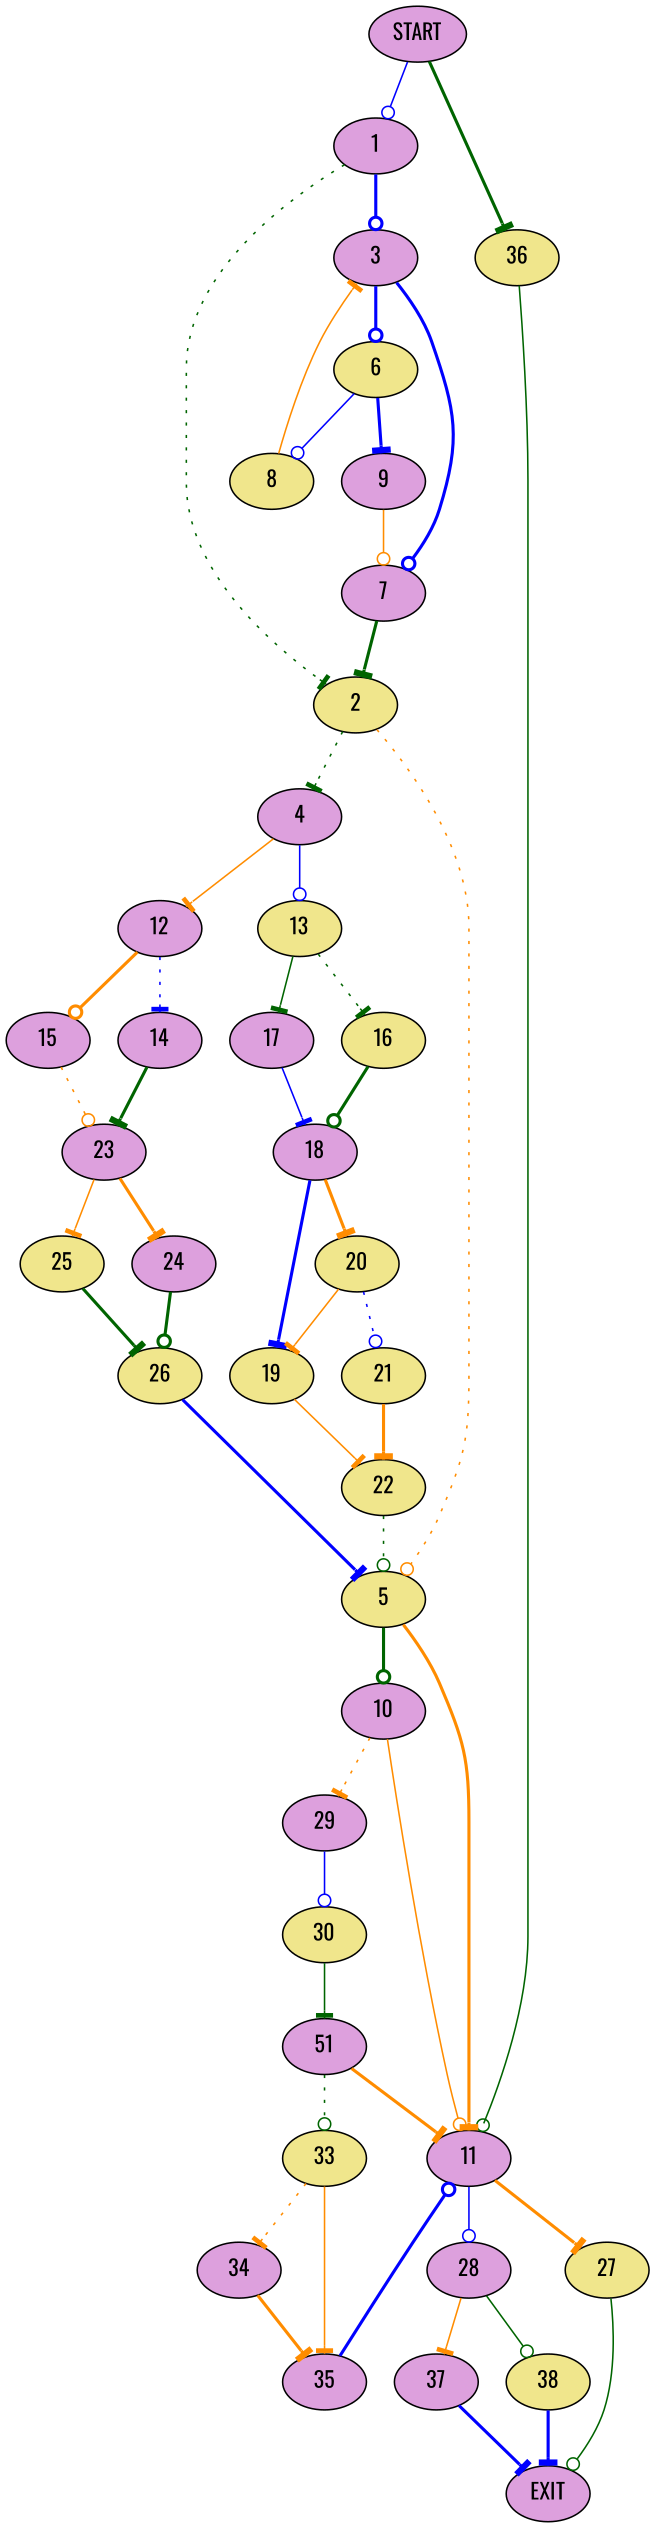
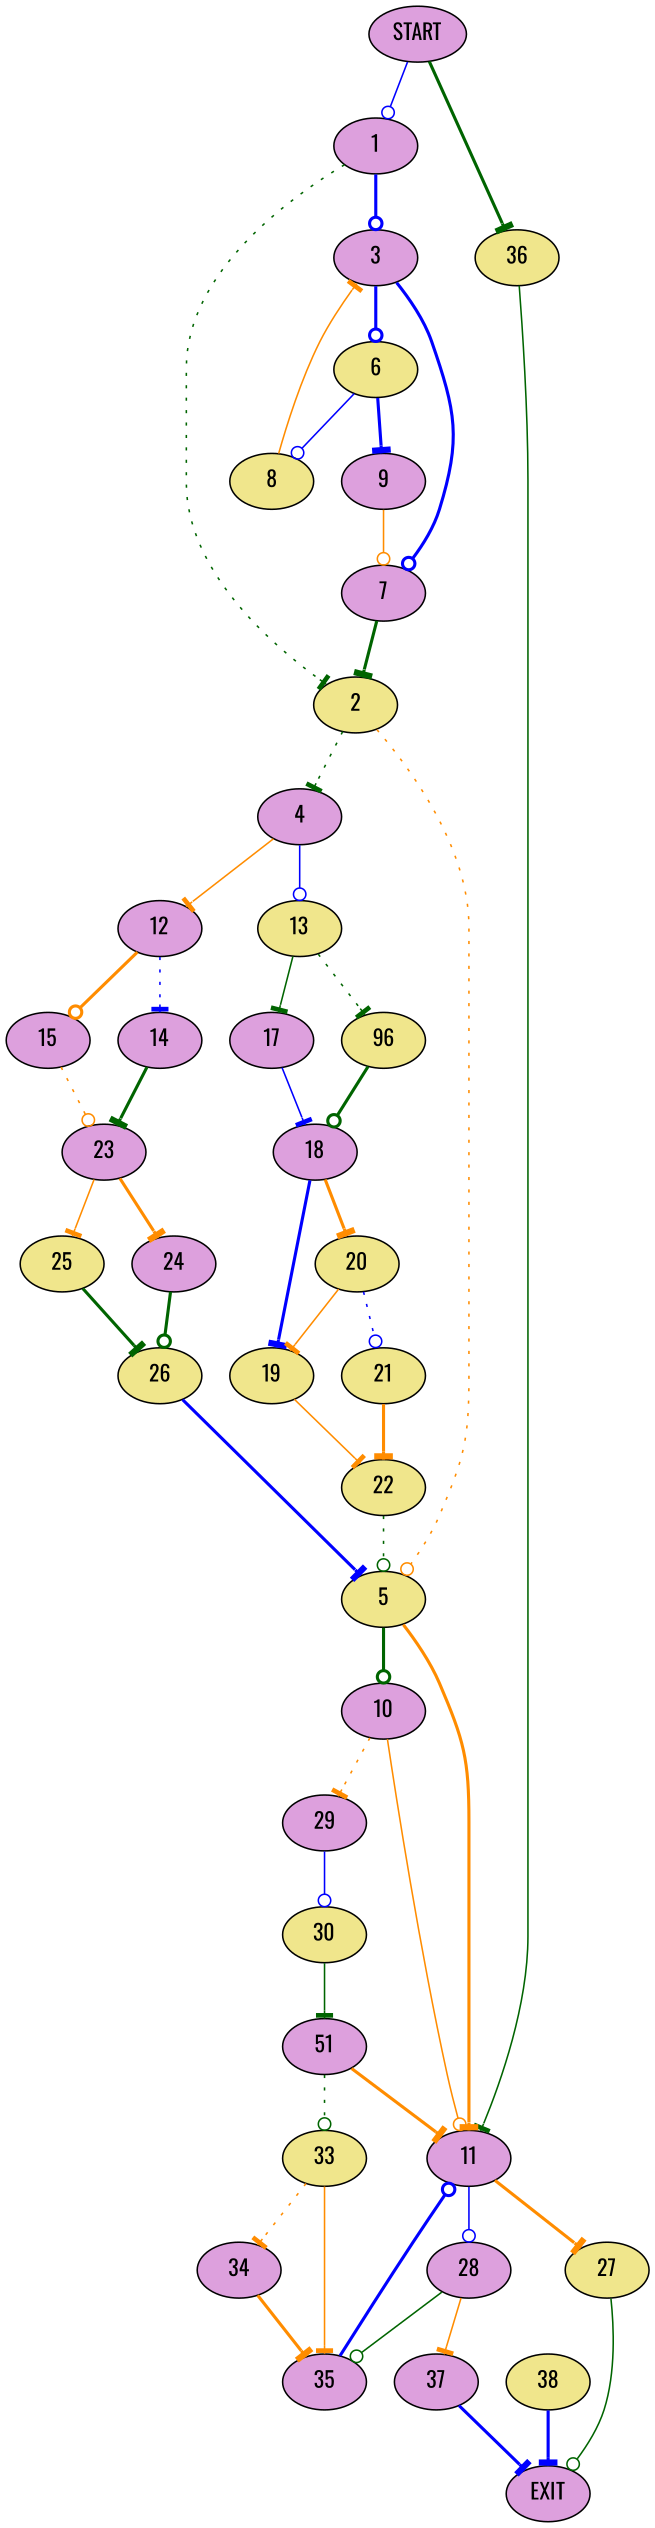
(384, 1040) -> (384, 1040)
(528, 1208) -> (528, 1208)
(505, 2321) -> (402, 2322)
